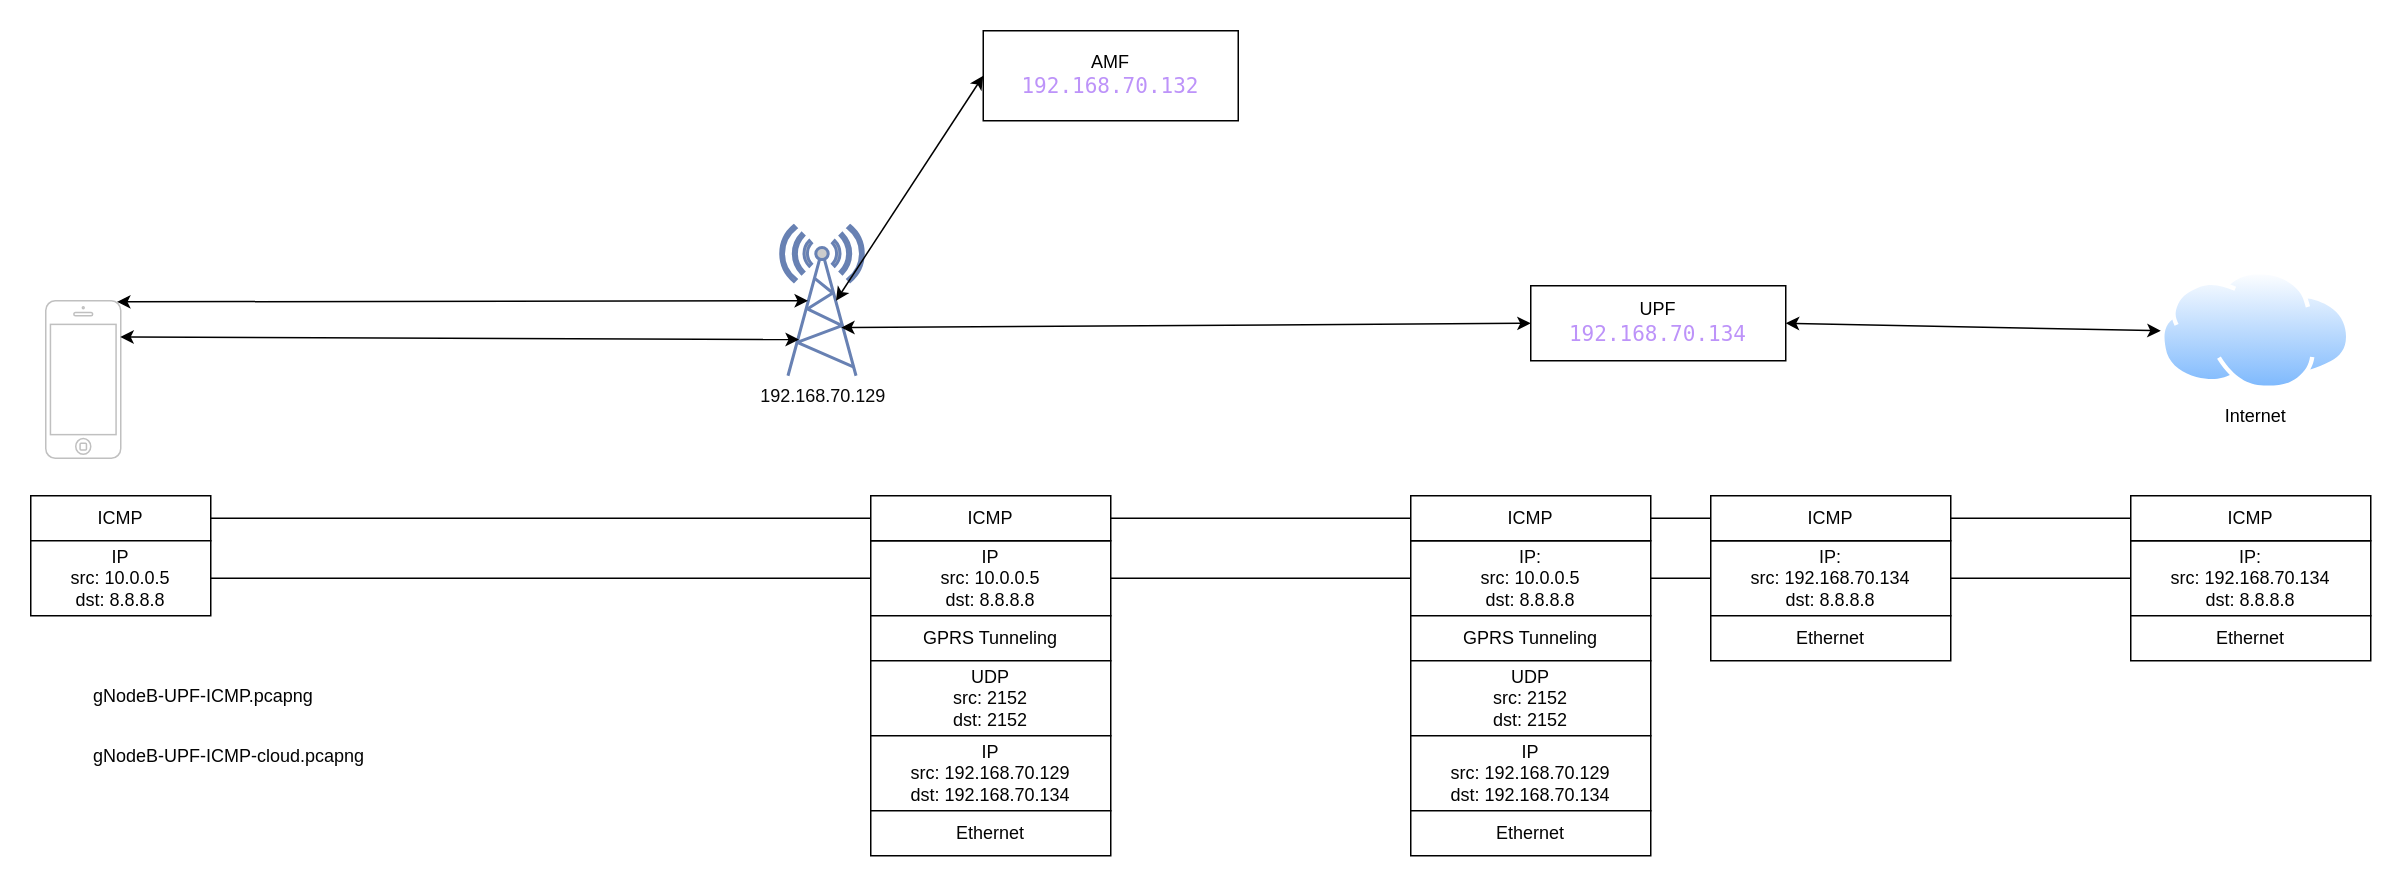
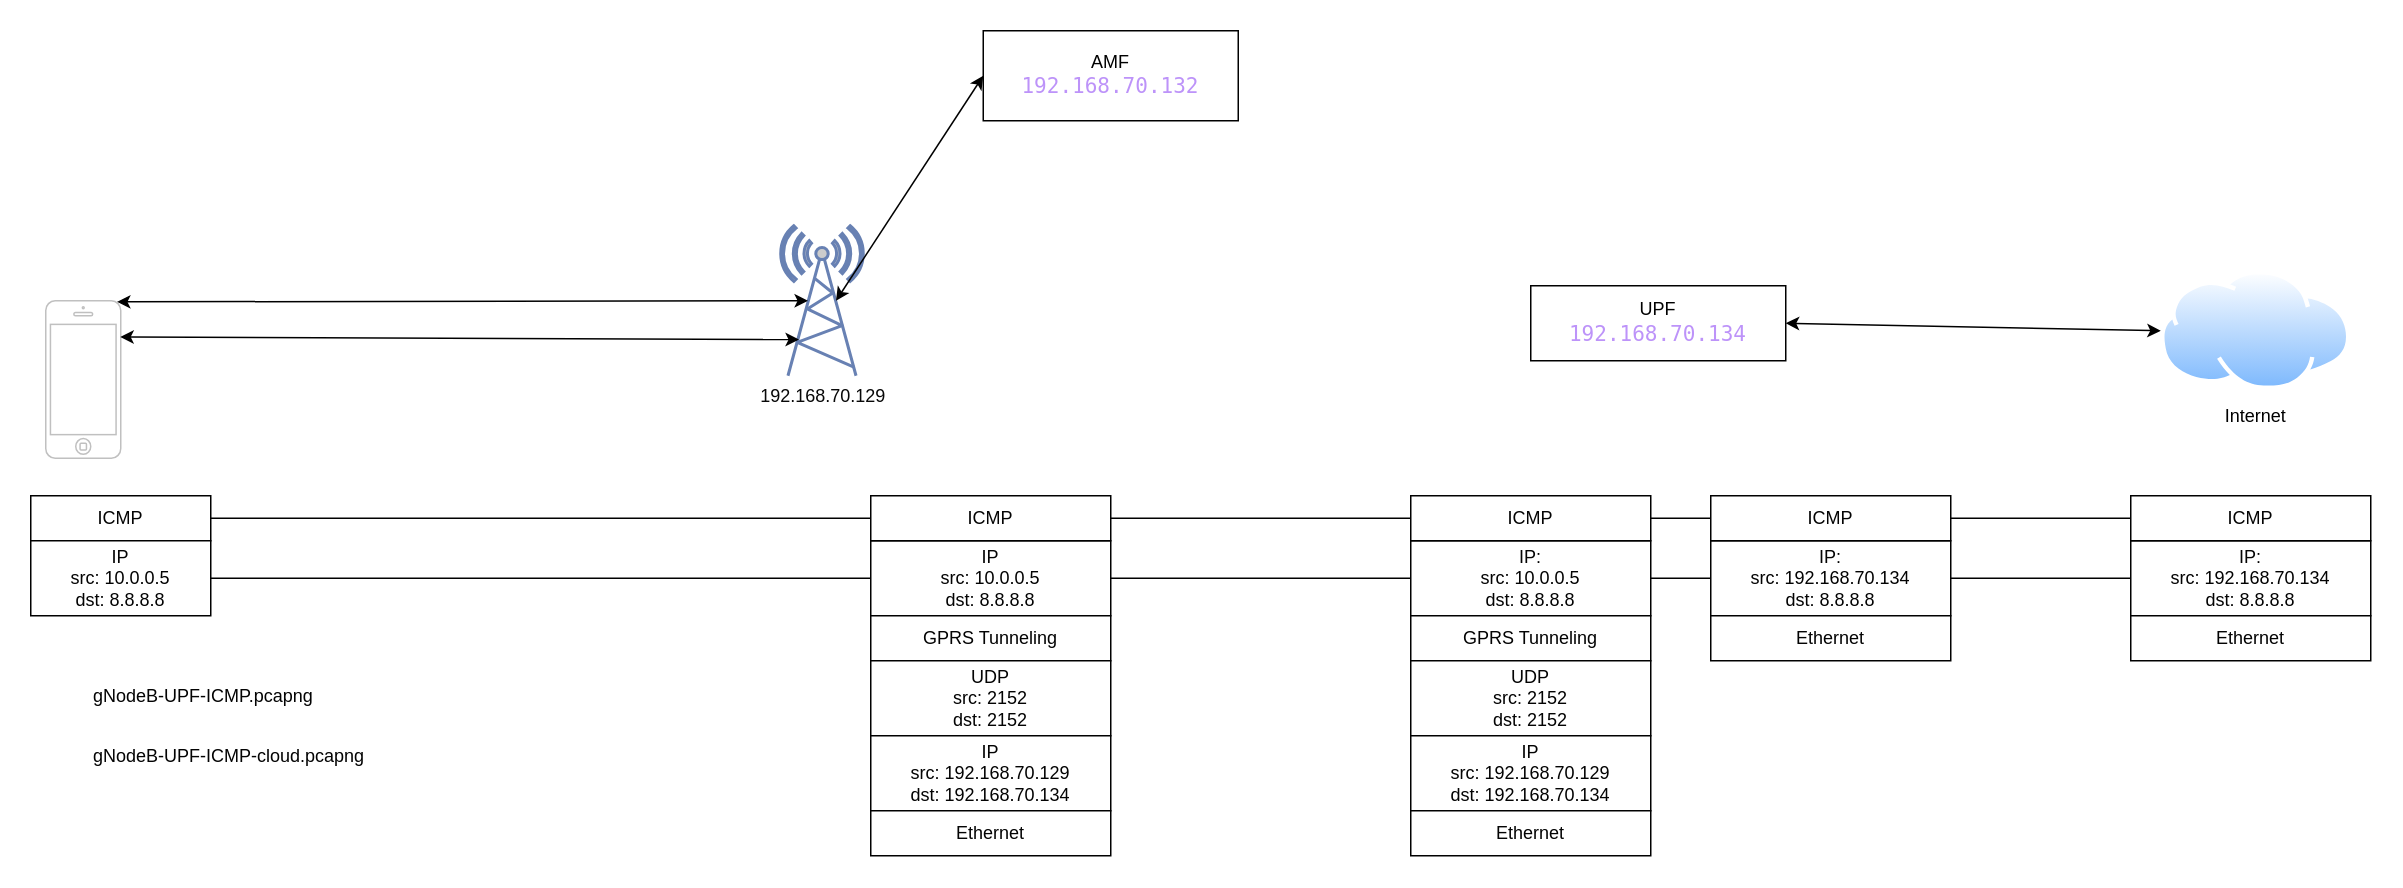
(1186, 325) -> none
